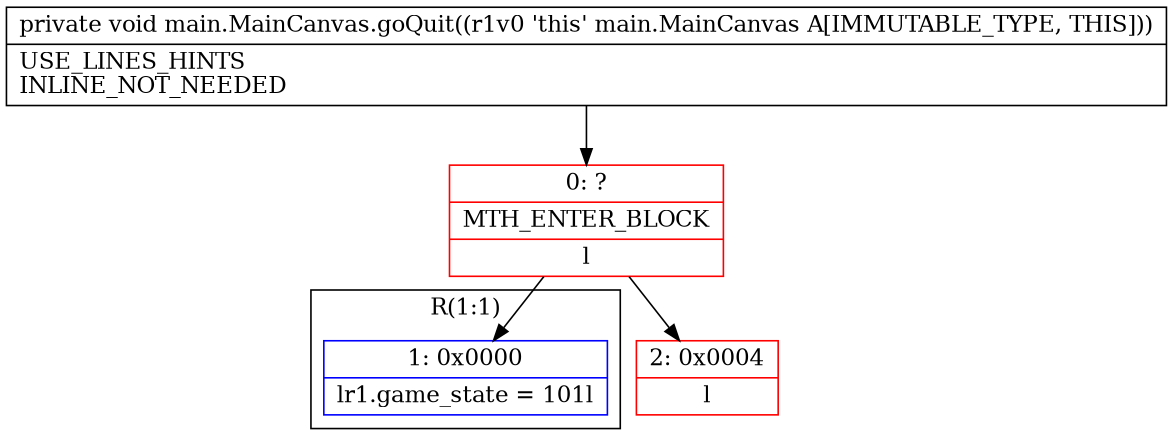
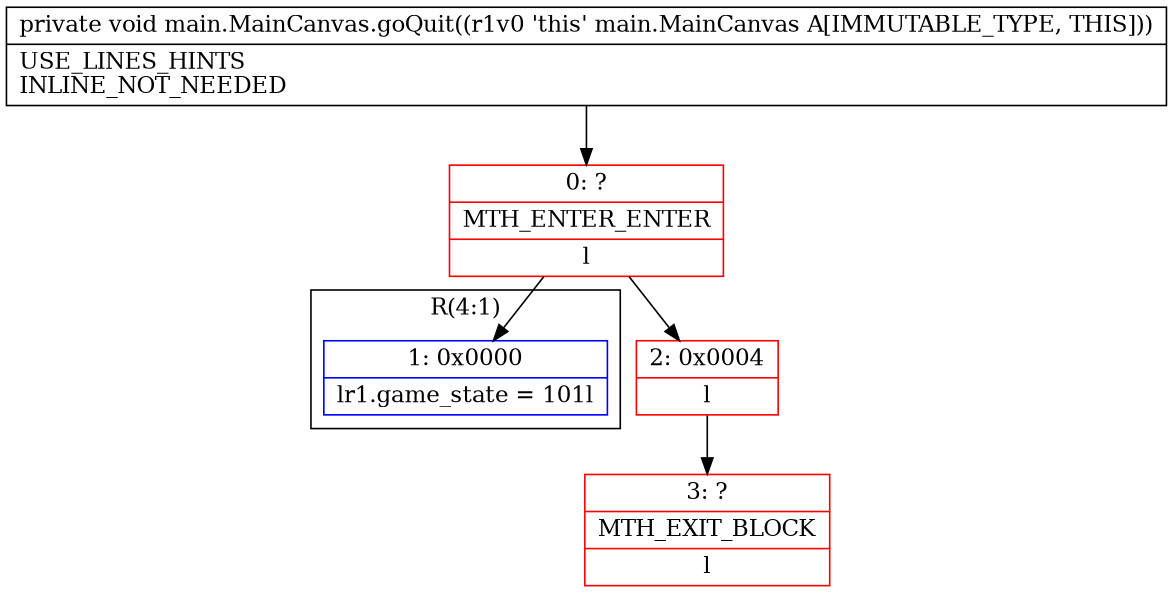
(586, 220) -> (586, 220)
(466, 309) -> (466, 309)
none -> (707, 530)
